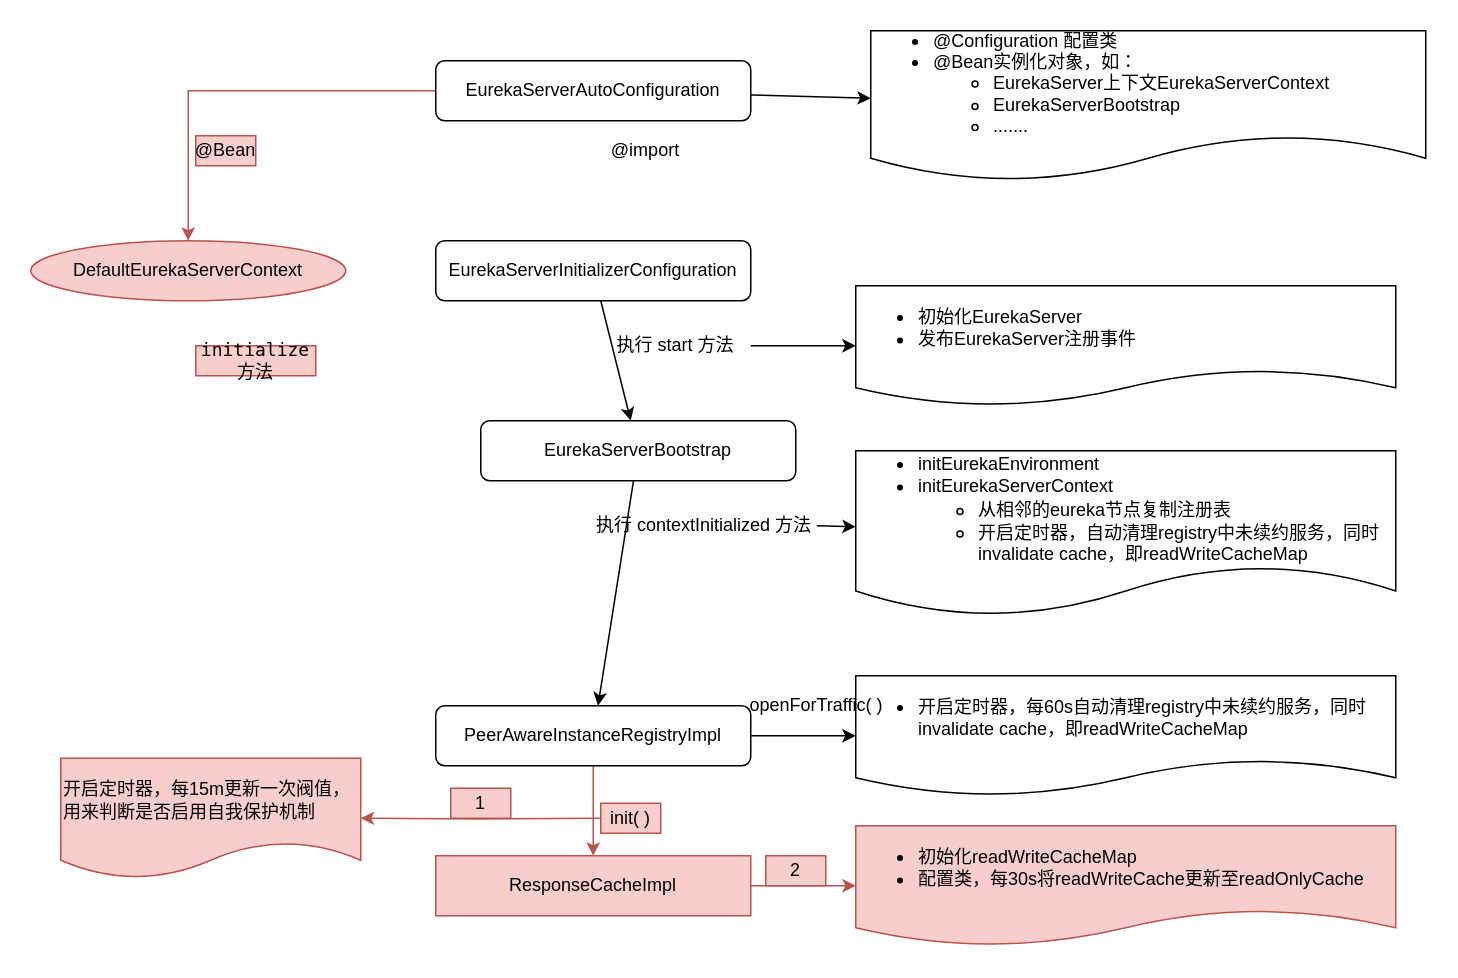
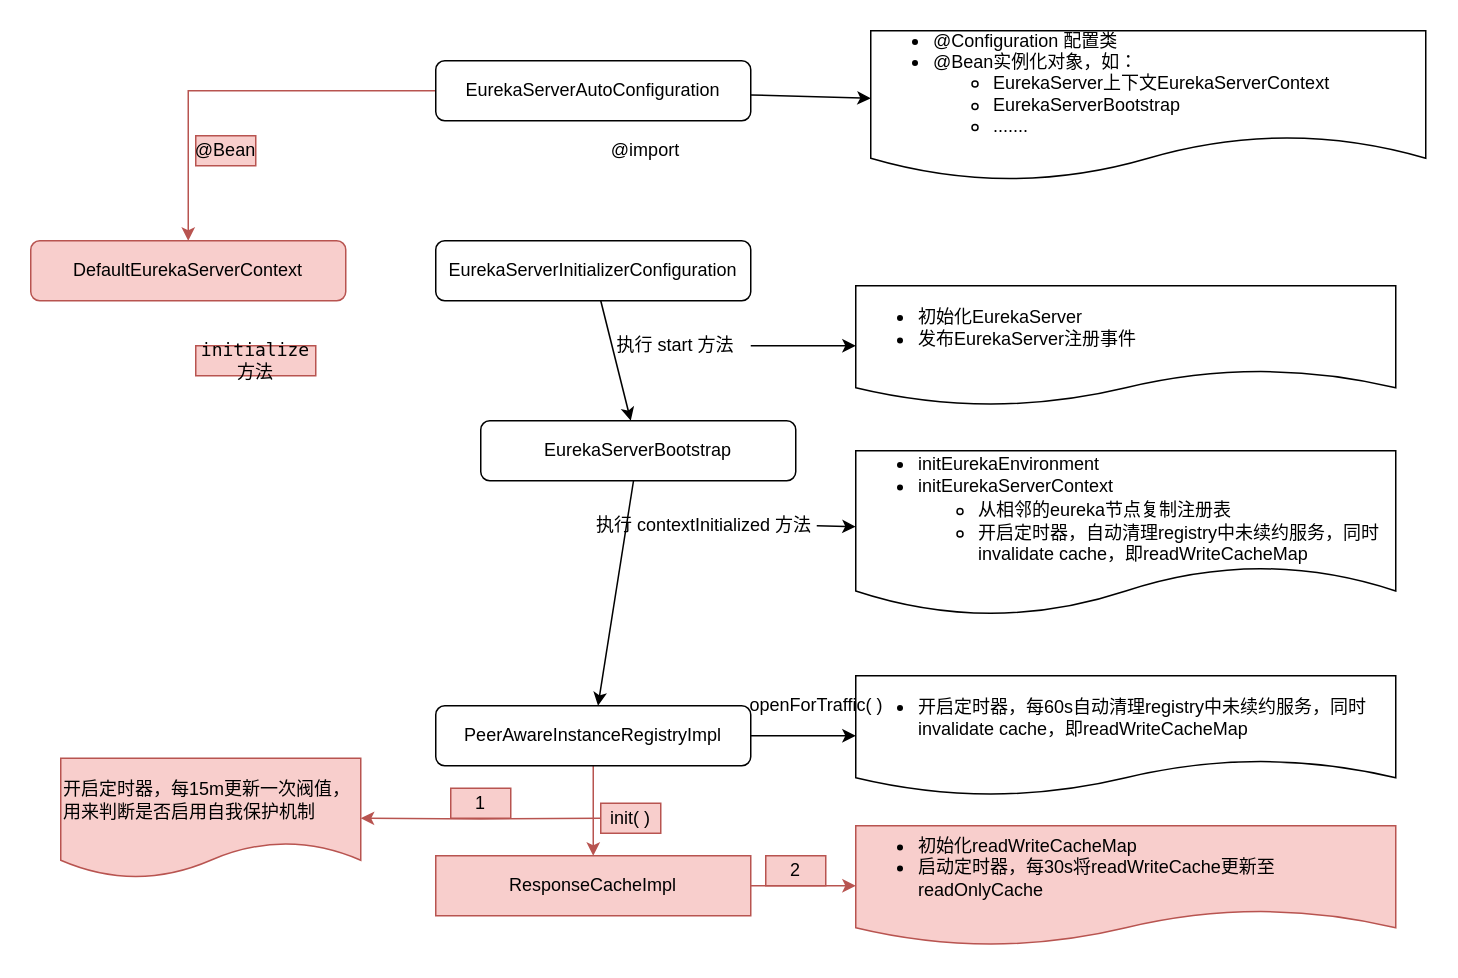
(188, 271) -> (188, 271)
(1086, 868) -> (1104, 868)
